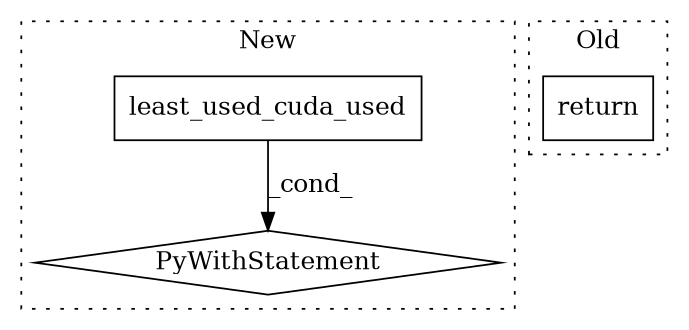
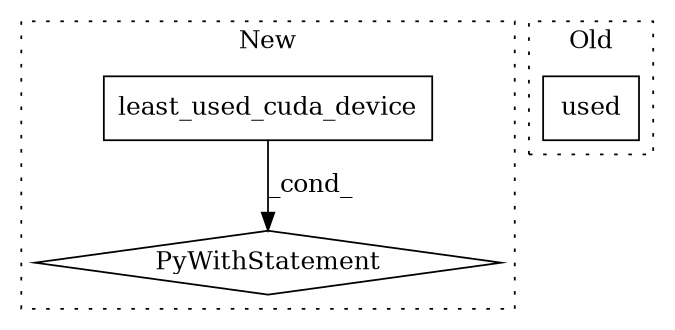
(268, 108) -> (268, 108)
(598, 108) -> (591, 108)
